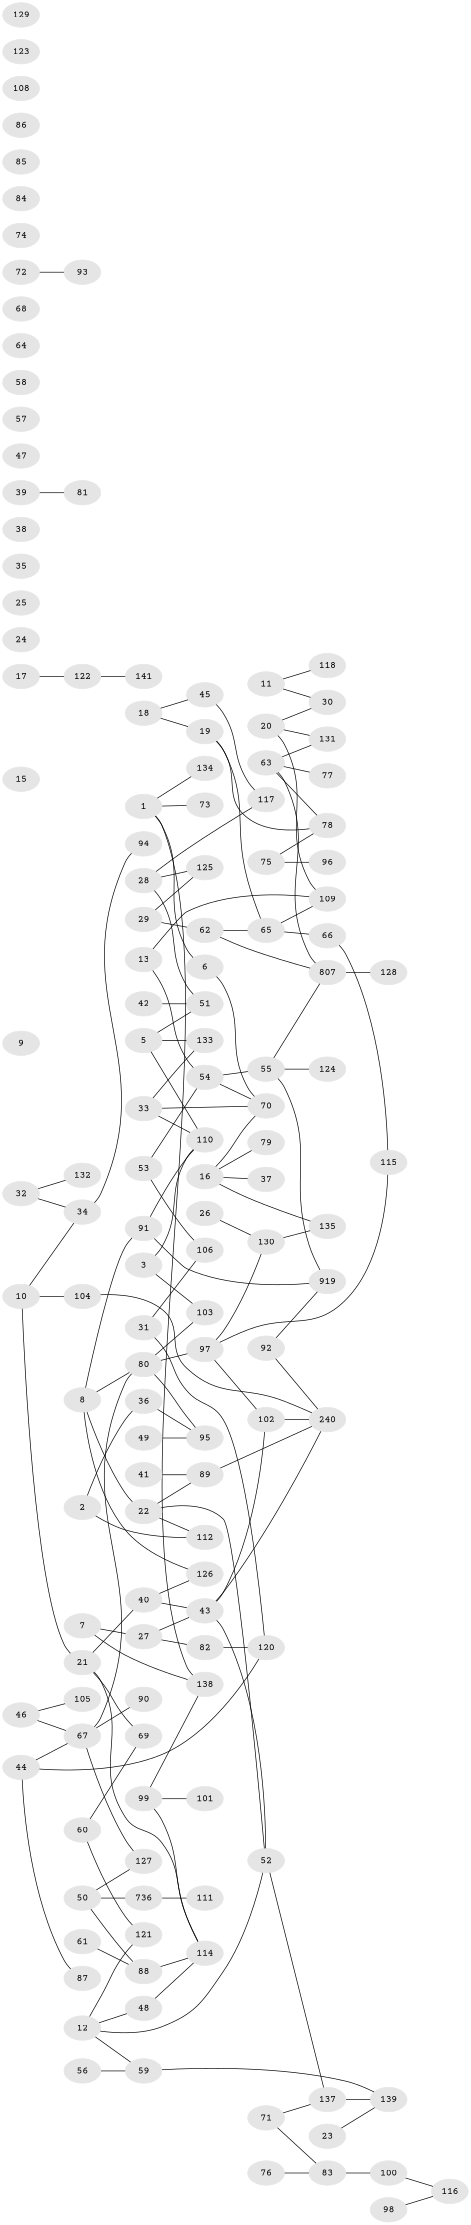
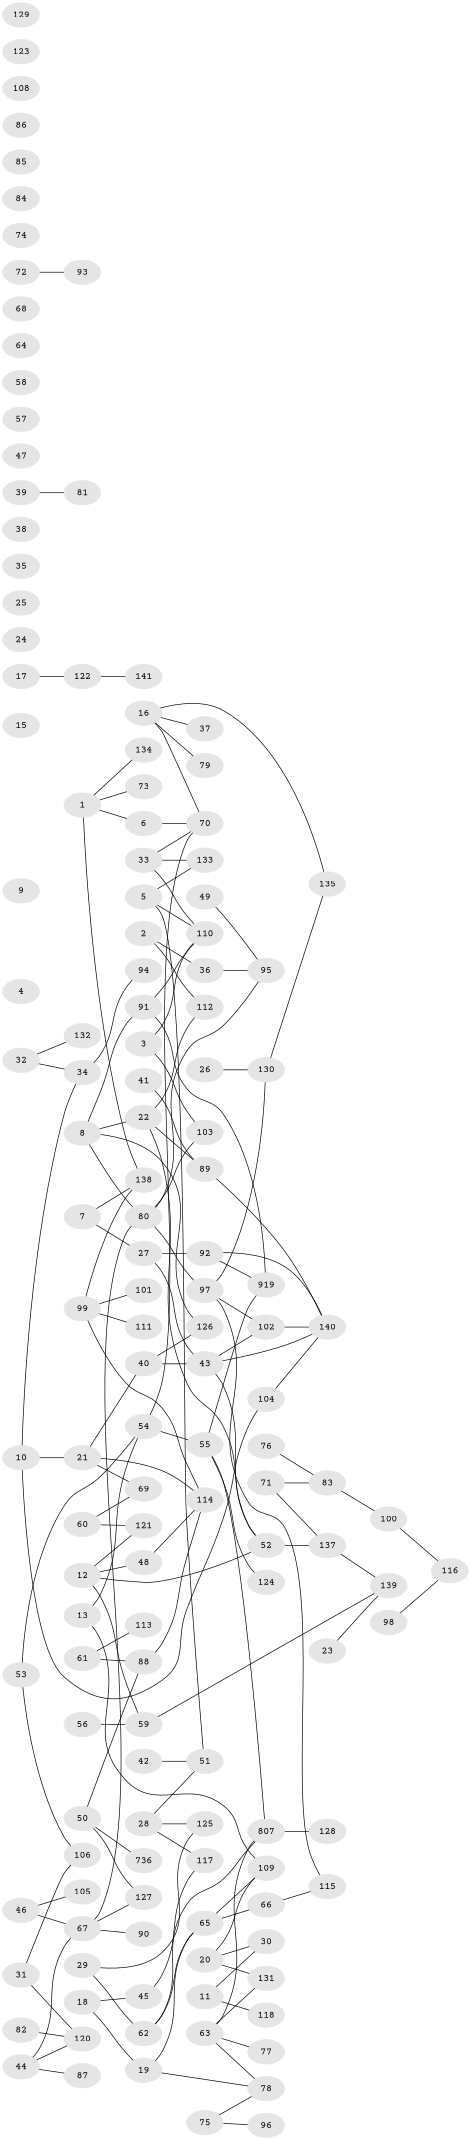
none -> (21, 992)
(327, 1420) -> (327, 1327)
none -> (144, 1625)
(174, 1642) -> (174, 1254)
(174, 1898) -> (113, 1318)
